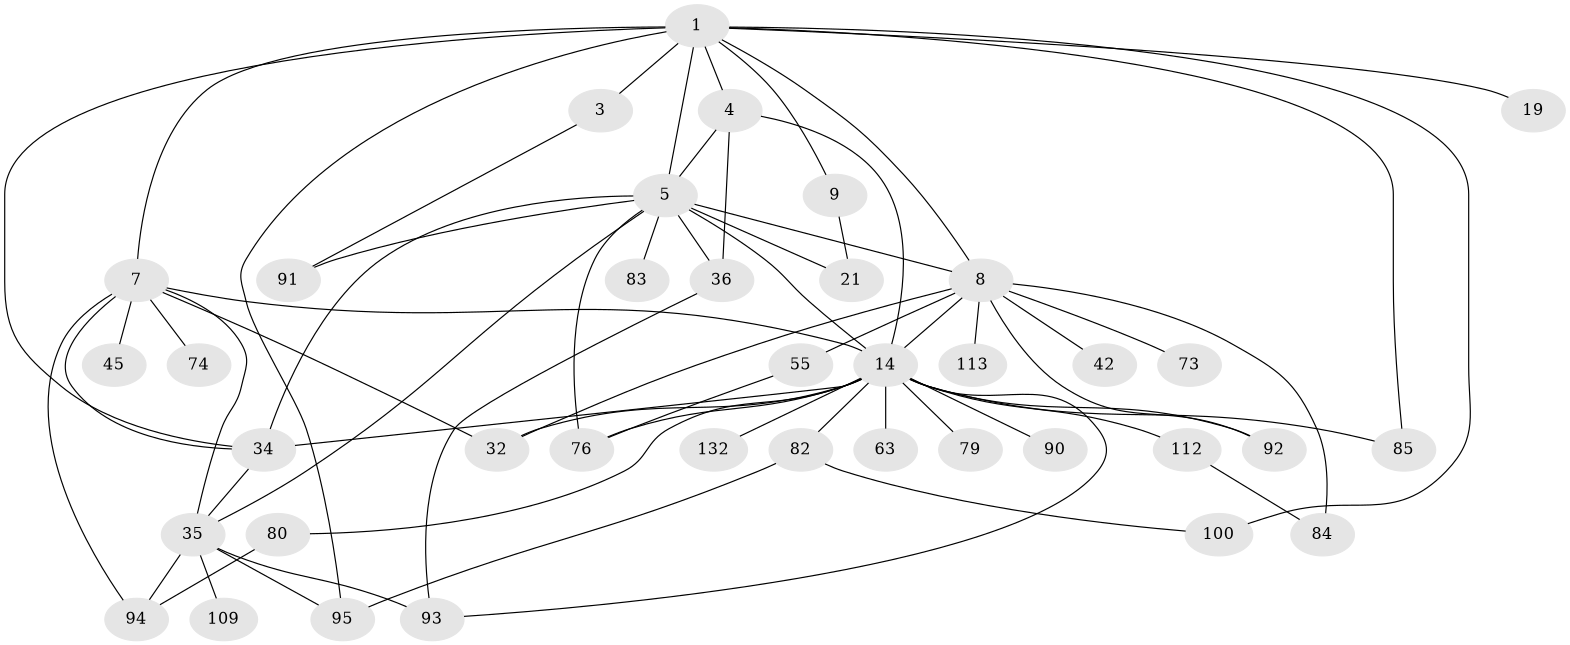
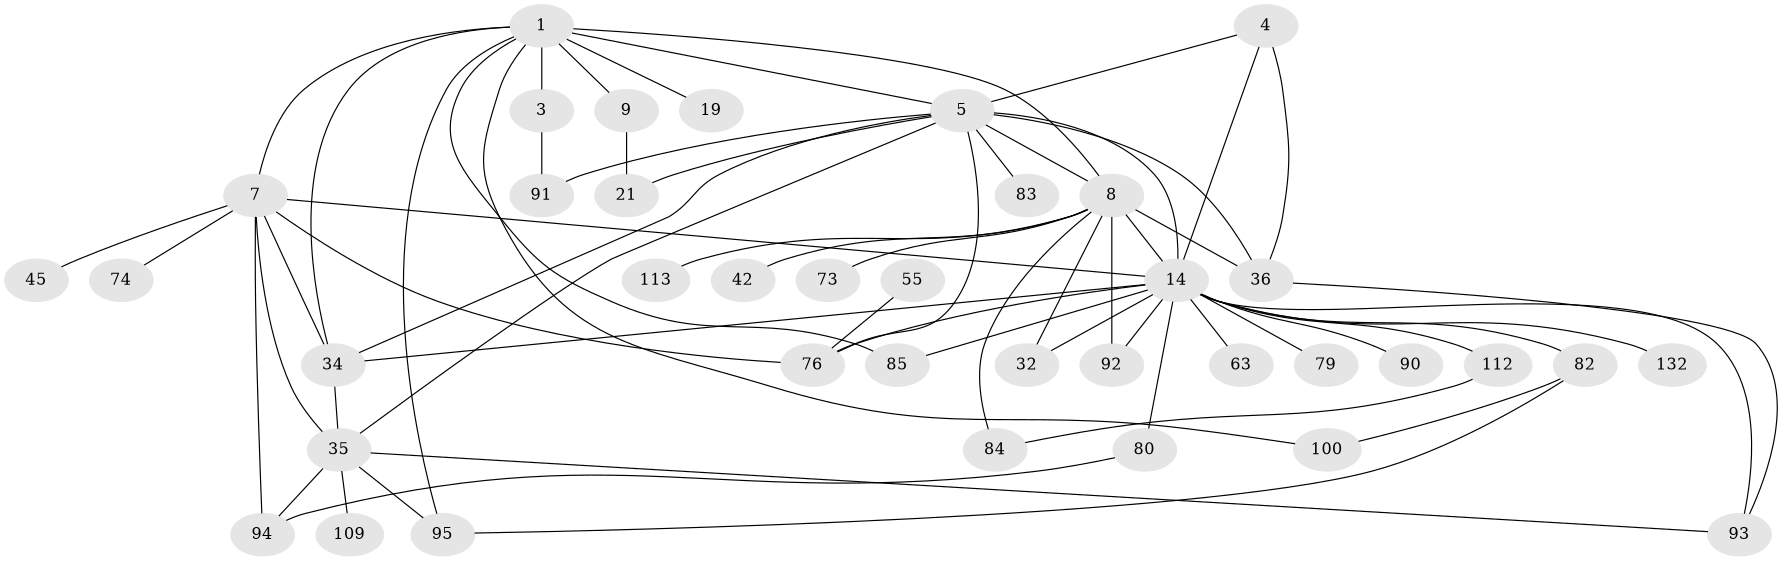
(714, 68) -> none
(887, 324) -> (1199, 245)
(319, 362) -> (504, 321)
